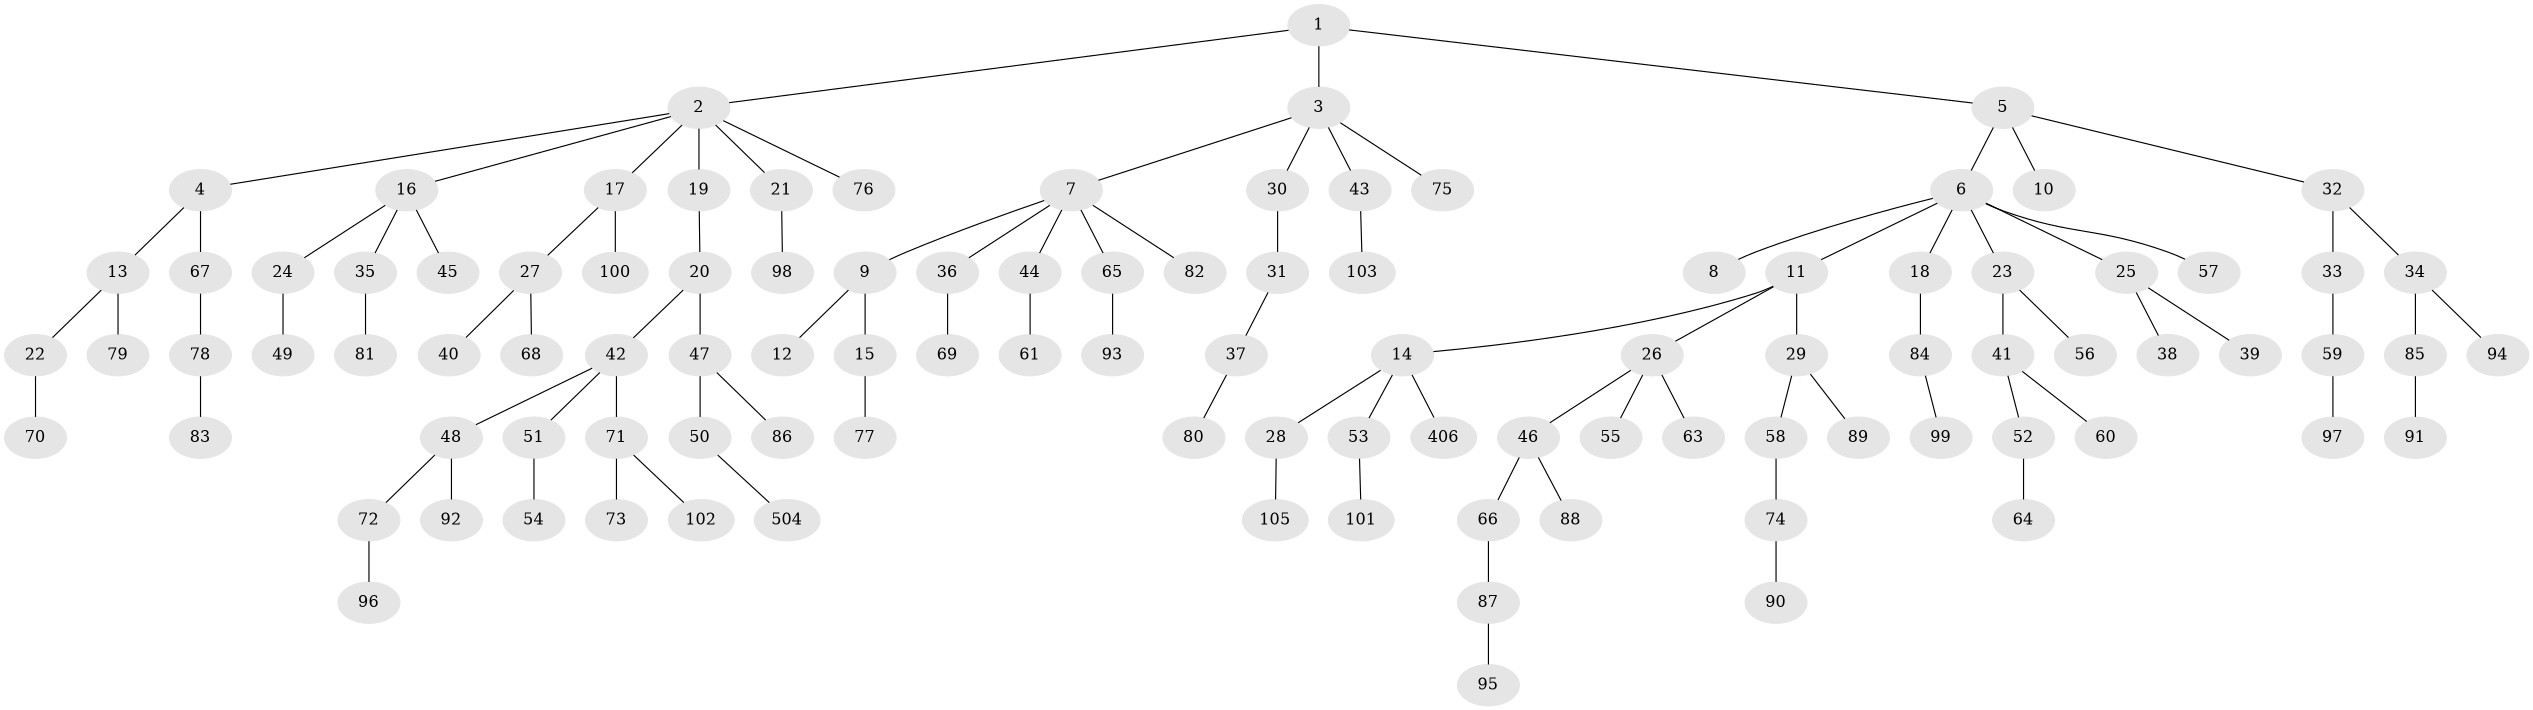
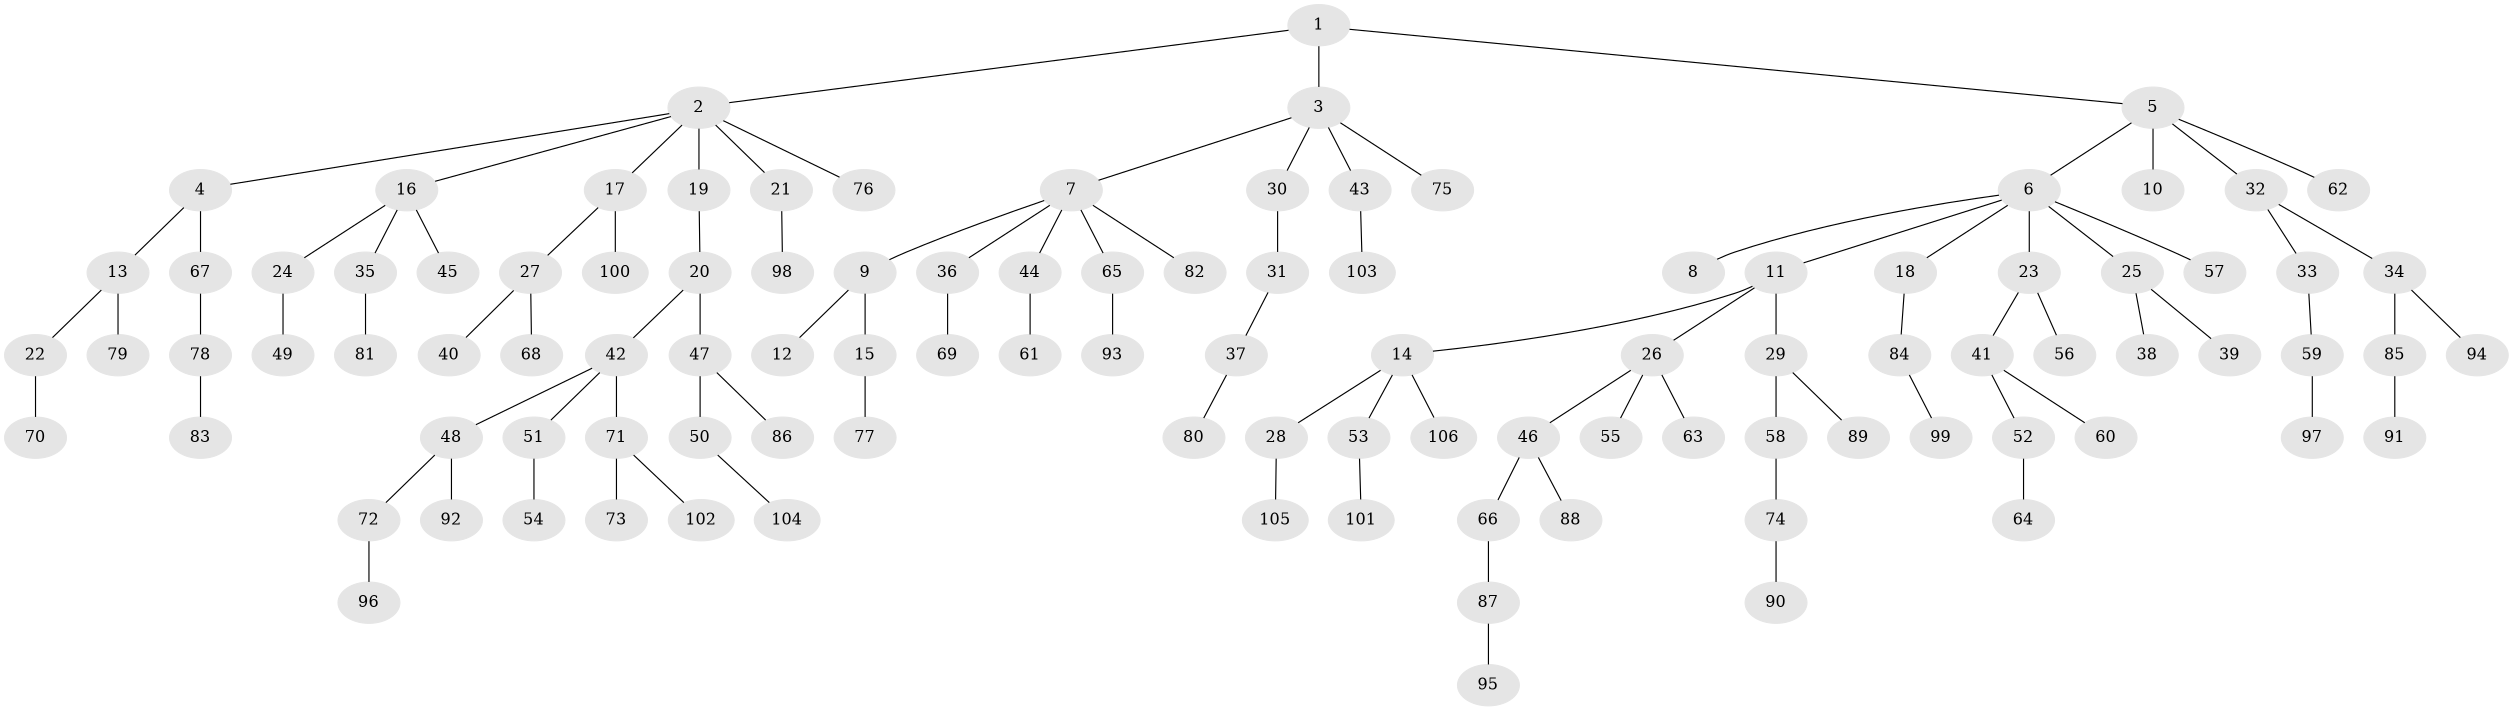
none -> (2339, 190)
(1444, 438) -> (1444, 438)
(787, 520) -> (787, 520)
